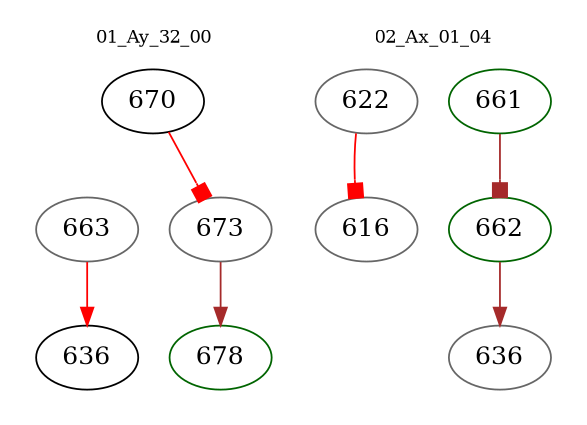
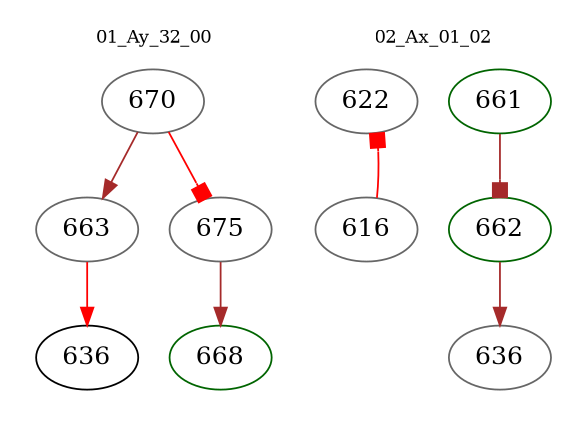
(433, 38) -> (433, 38)
(153, 101) -> (153, 101)
none -> (124, 157)
(355, 157) -> (378, 175)
(221, 230) -> (221, 230)
(221, 358) -> (221, 358)
